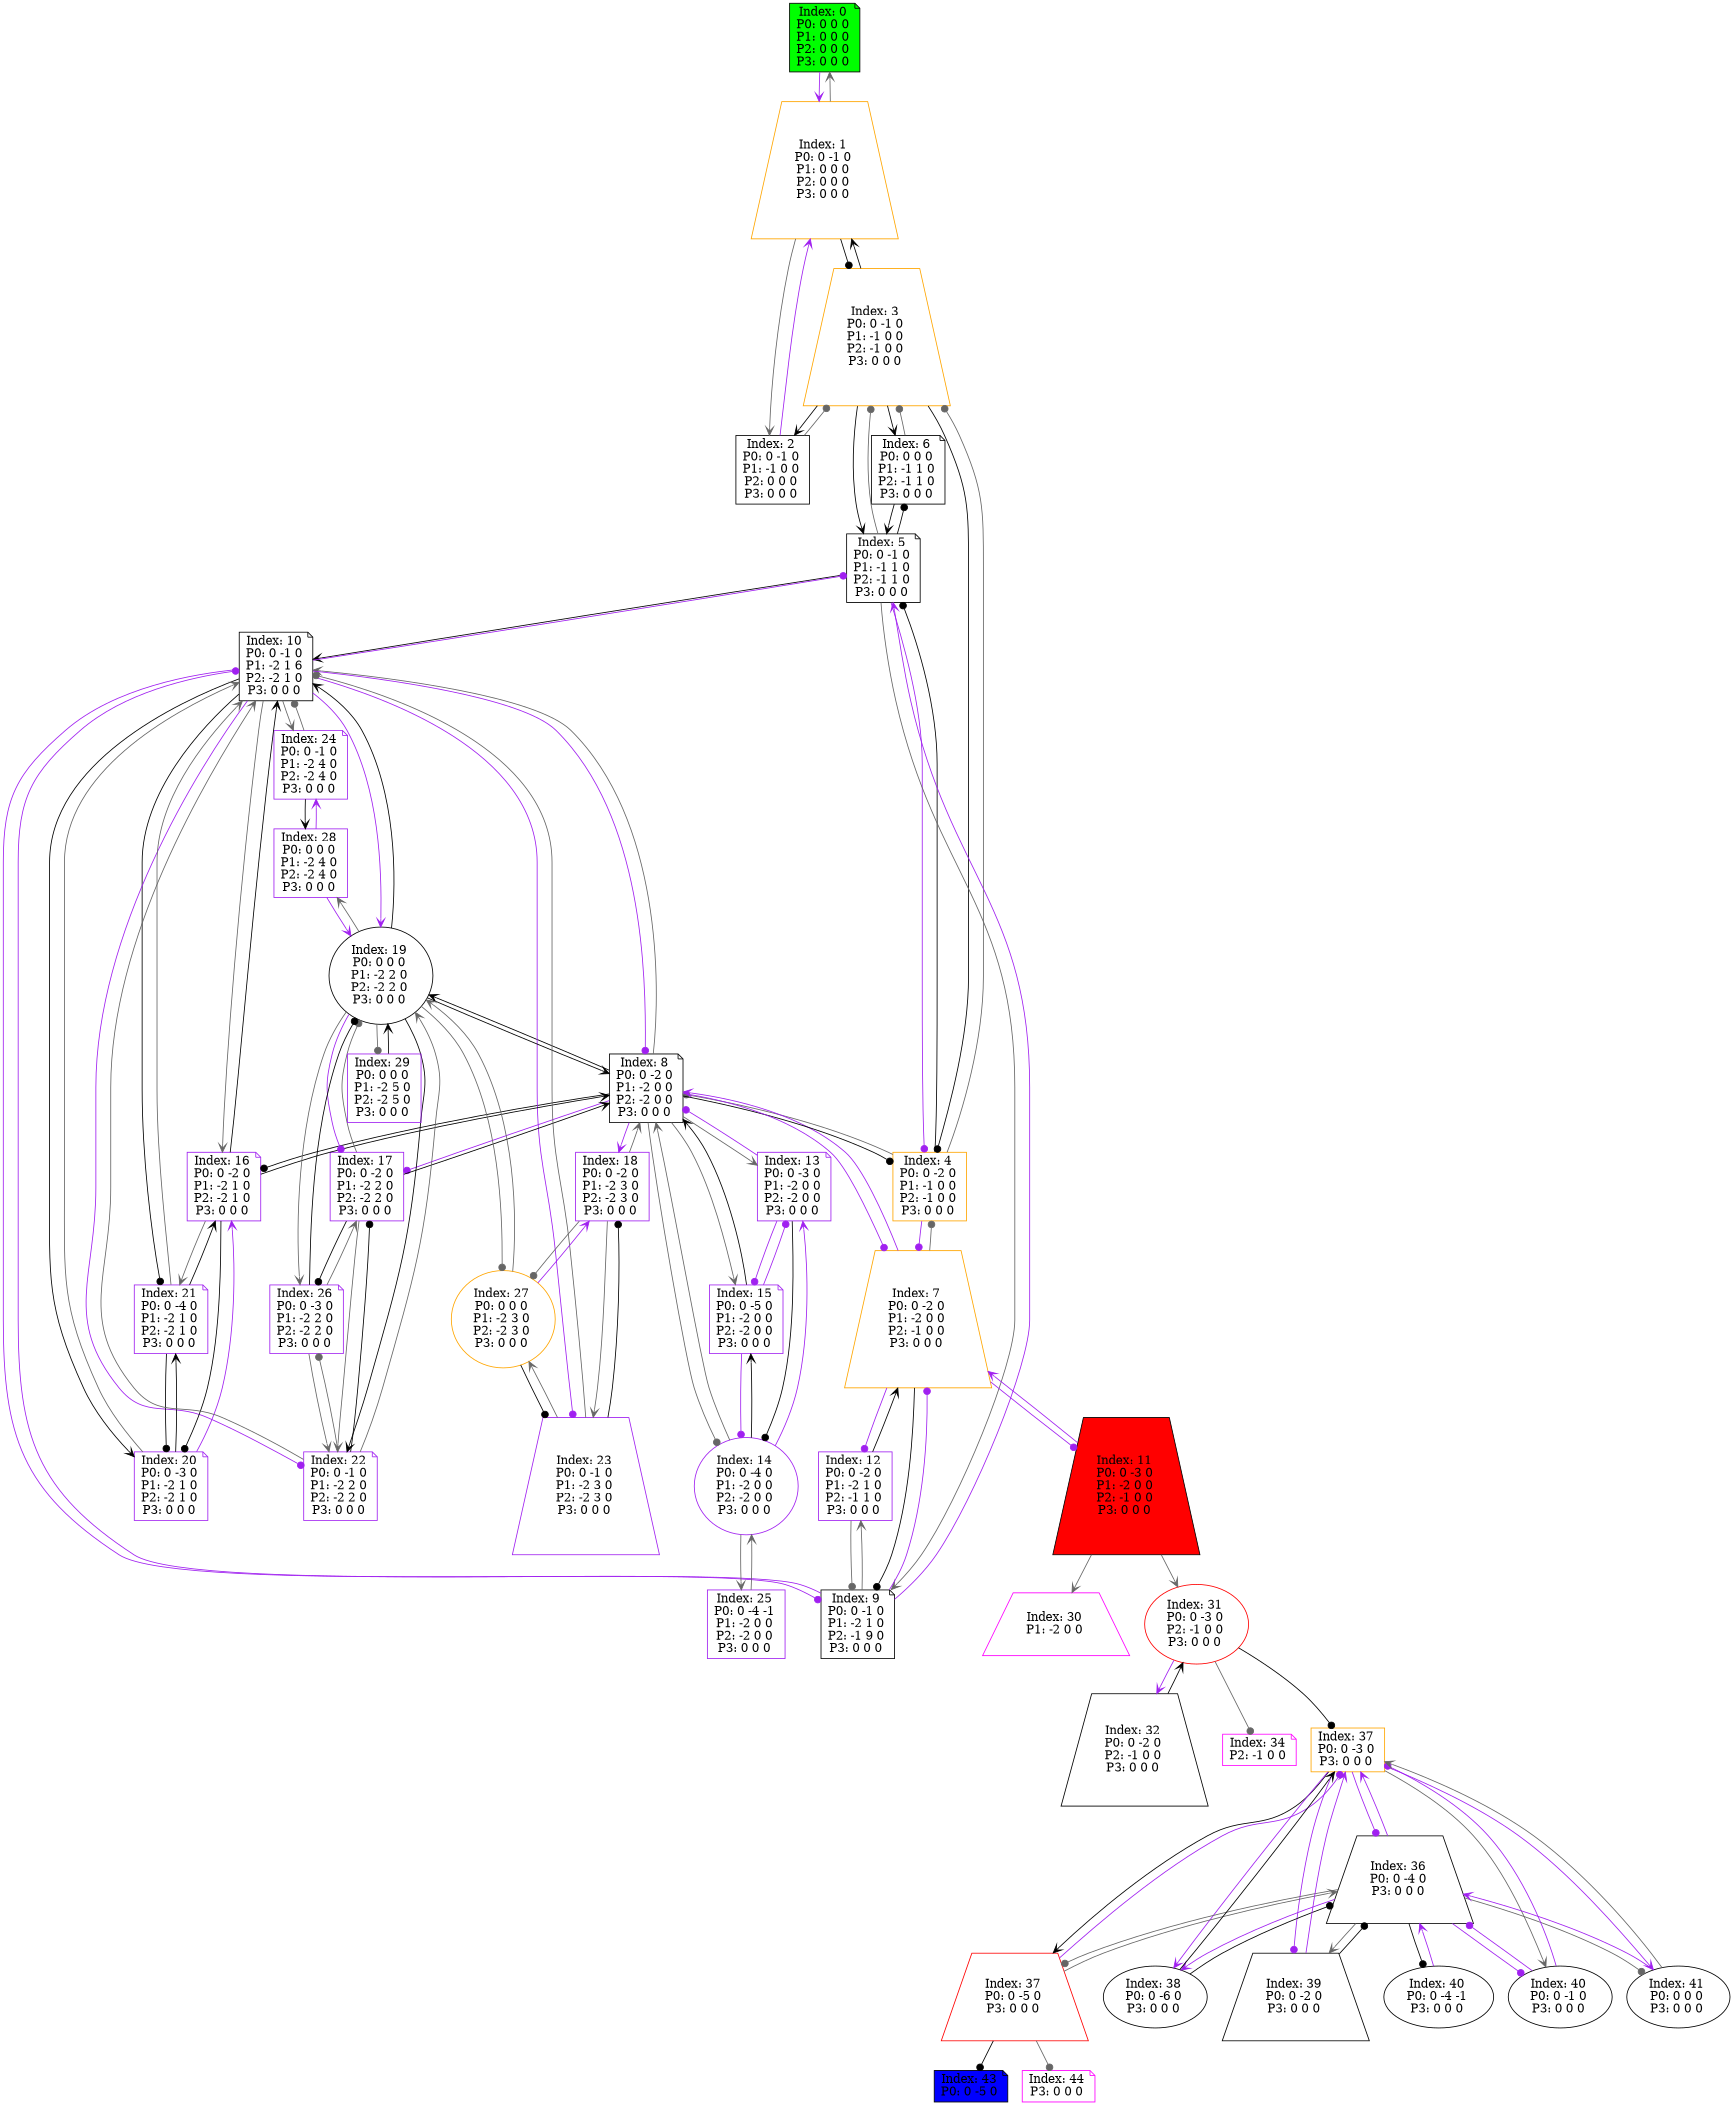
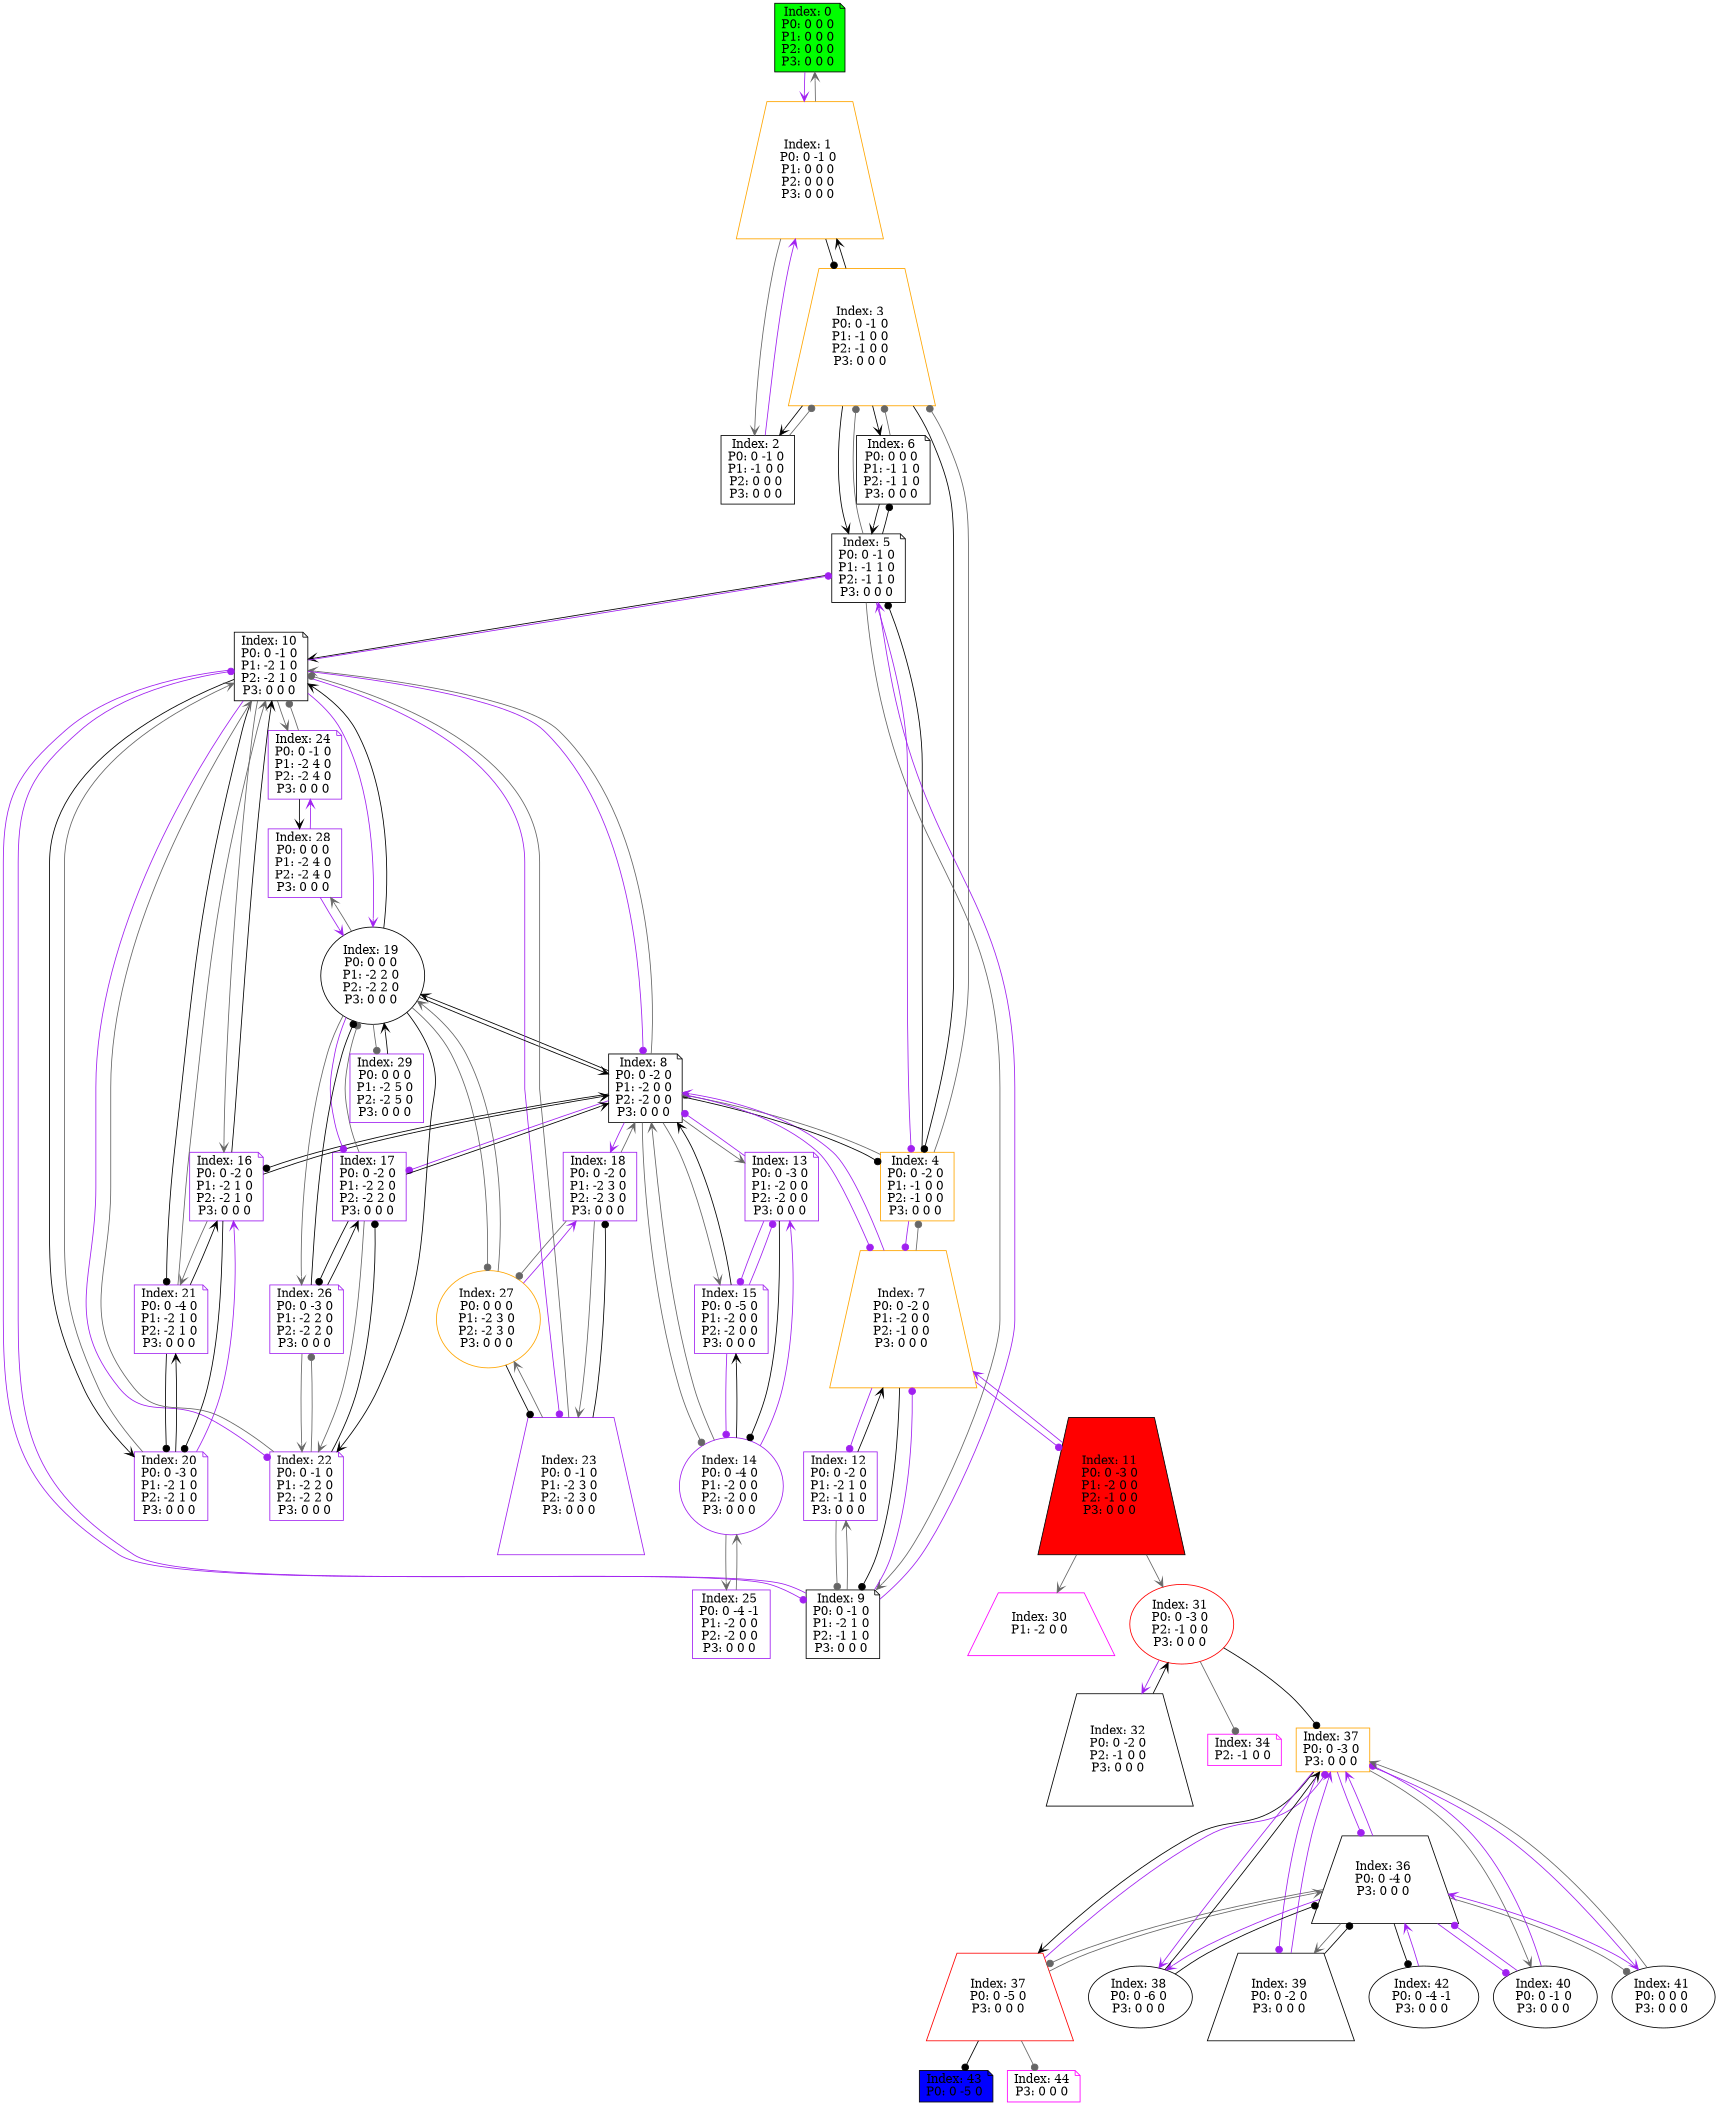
(276, 666) -> (271, 666)
(421, 1238) -> none
(340, 1257) -> (342, 1257)
(858, 1624) -> (843, 1624)
(1439, 1997) -> (1424, 1997)
